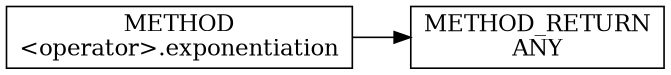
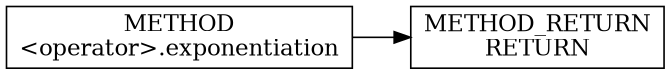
(537, 49) -> (537, 49)
